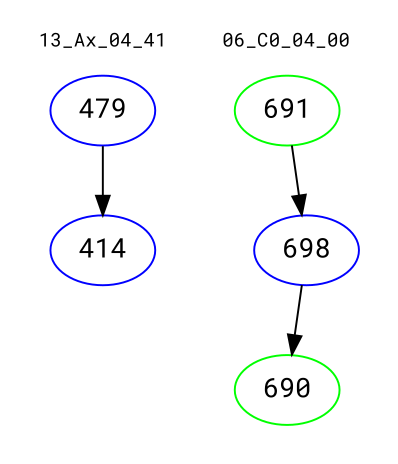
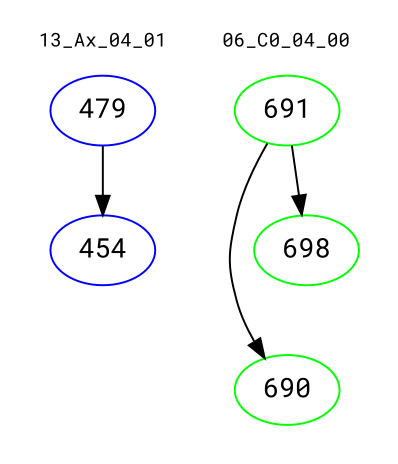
(104, 42) -> (104, 42)
(103, 250) -> (103, 250)
(307, 250) -> (307, 250)
(298, 310) -> (231, 241)
